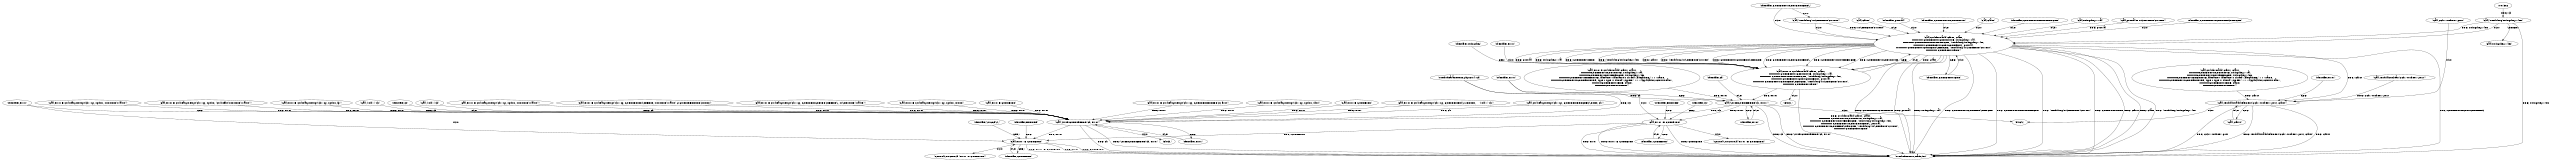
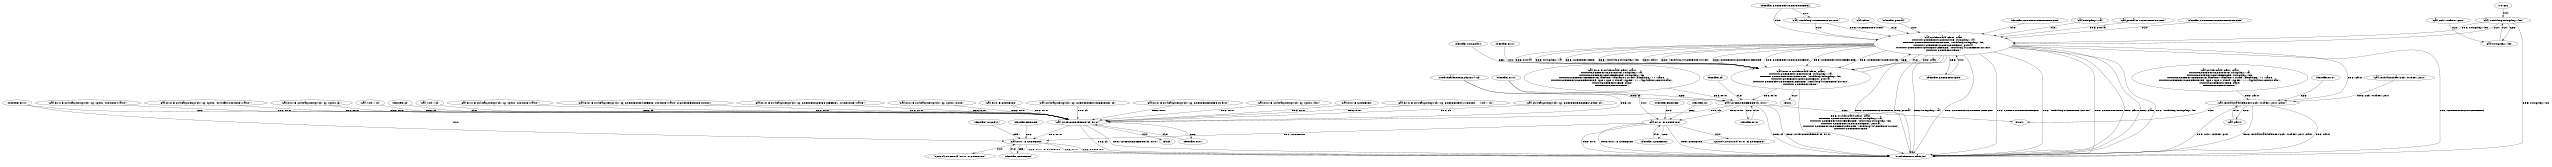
(2506, 13) -> (2506, 13)
(1944, 20) -> none
(1988, 20) -> none
(2513, 28) -> (2513, 28)
none -> (2501, 33)
(1468, 44) -> (1468, 44)
(2401, 96) -> (2463, 36)
none -> (1078, 103)
